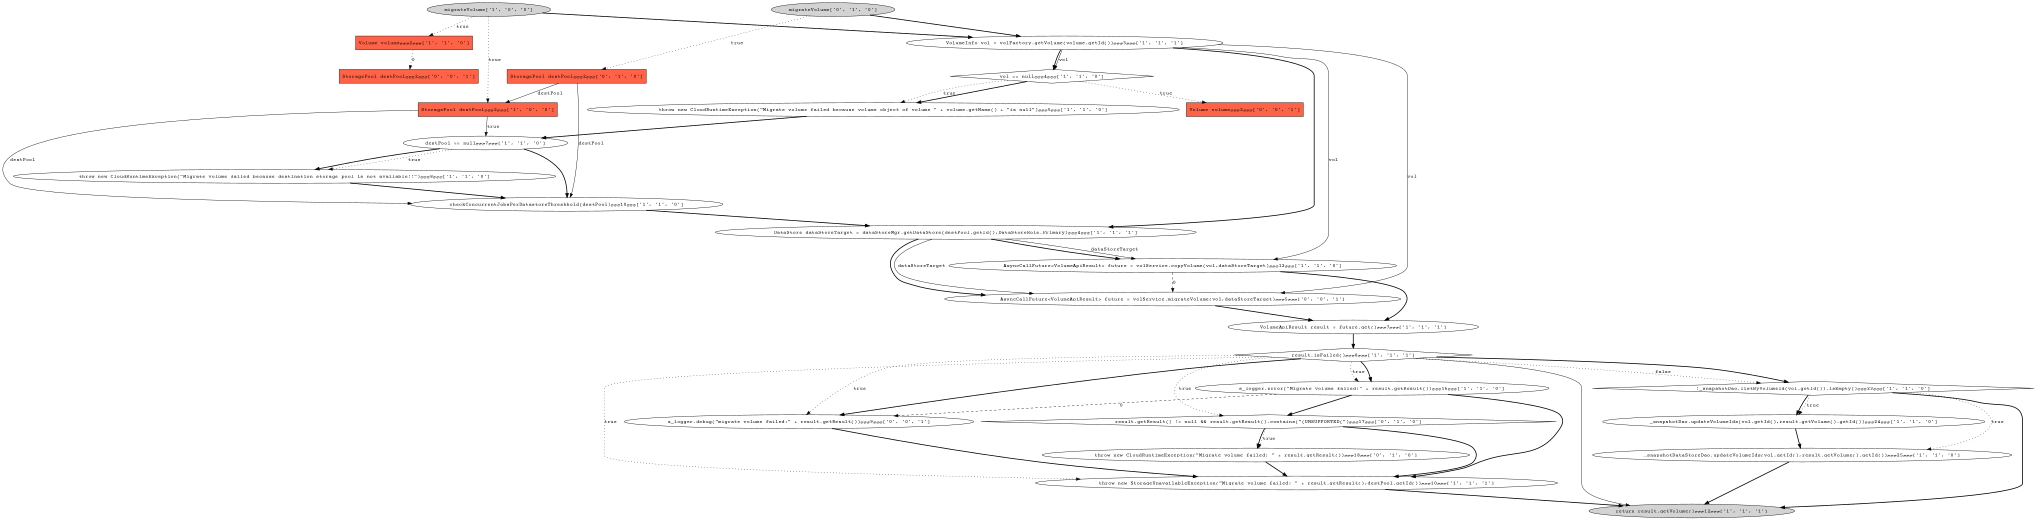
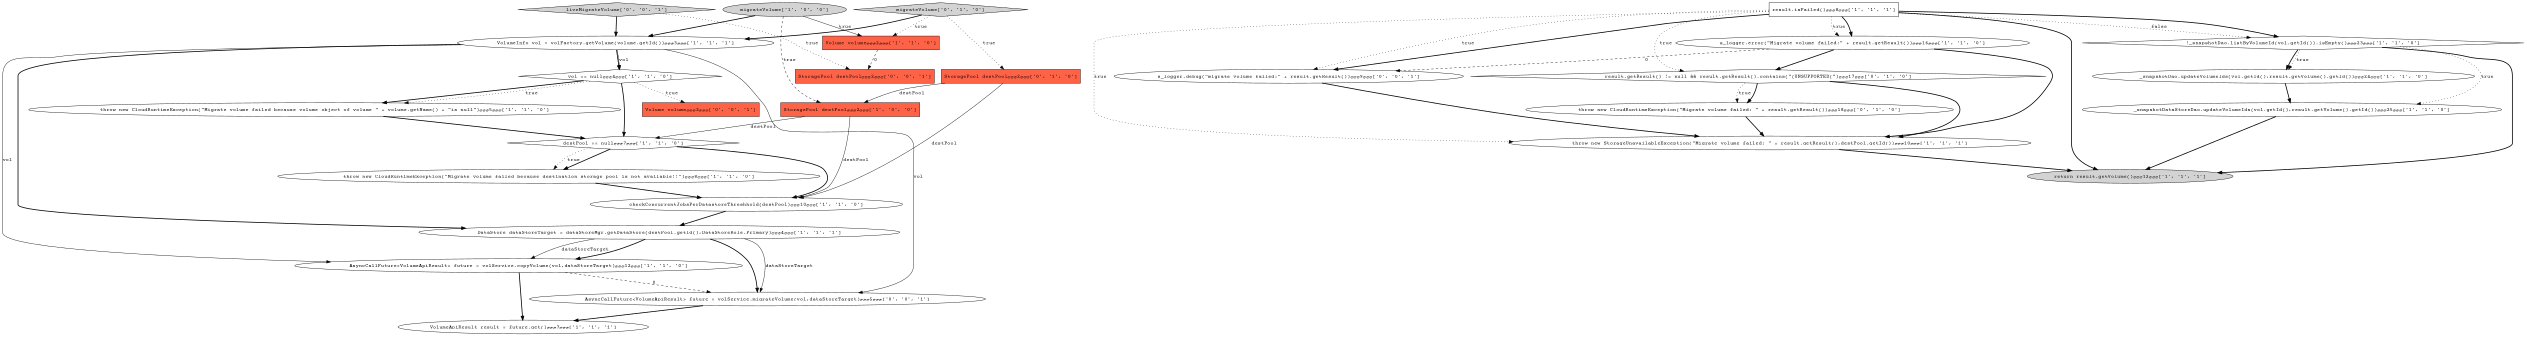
none -> (617, 10)
(833, 10) -> (941, 10)
(454, 25) -> (830, 25)
none -> (913, 25)
(412, 58) -> (874, 58)
(488, 58) -> (784, 66)
none -> (624, 108)
(493, 126) -> (763, 126)
(485, 143) -> (623, 143)
(1353, 339) -> none
(1353, 355) -> (1834, 10)
(1573, 380) -> (2055, 31)
